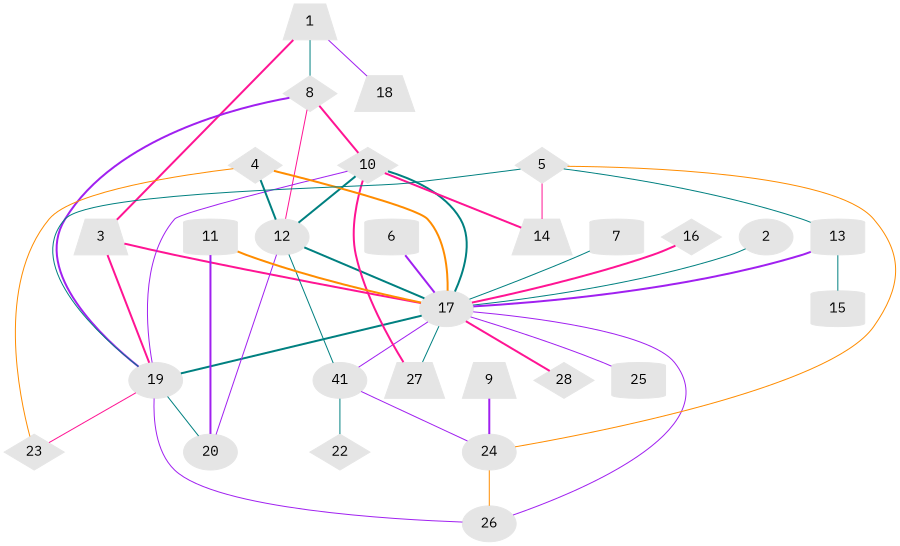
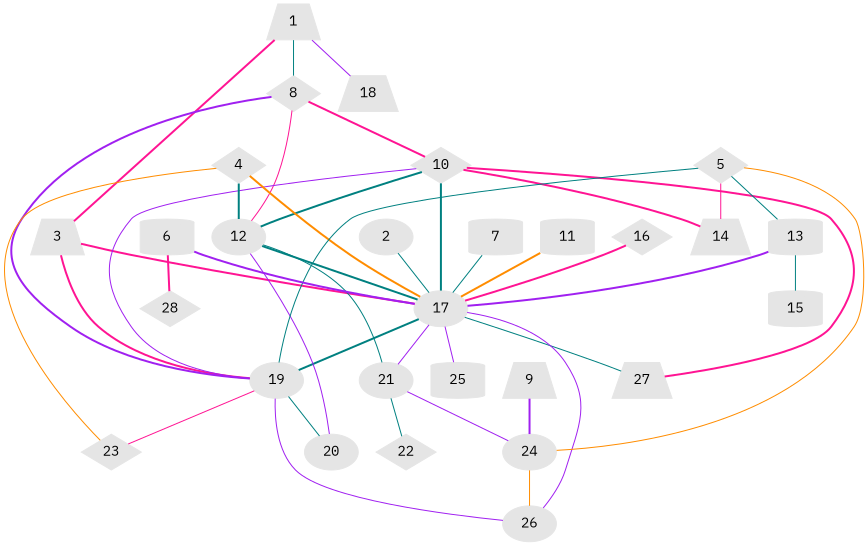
(210, 345) -> none
(508, 346) -> (169, 273)
(340, 380) -> (386, 380)
